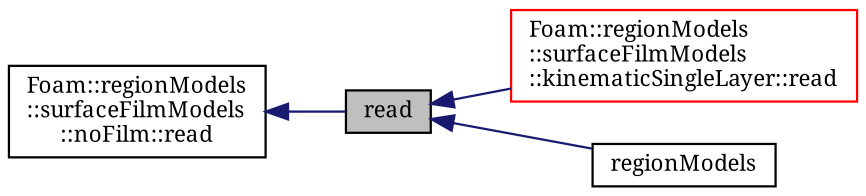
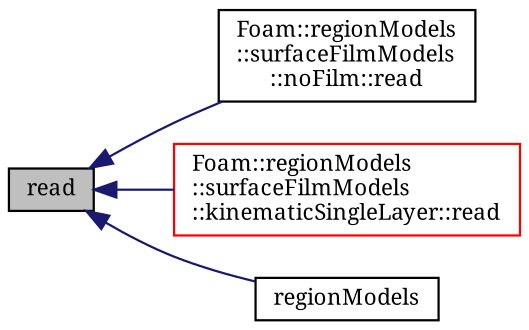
(317, 112) -> (165, 127)
